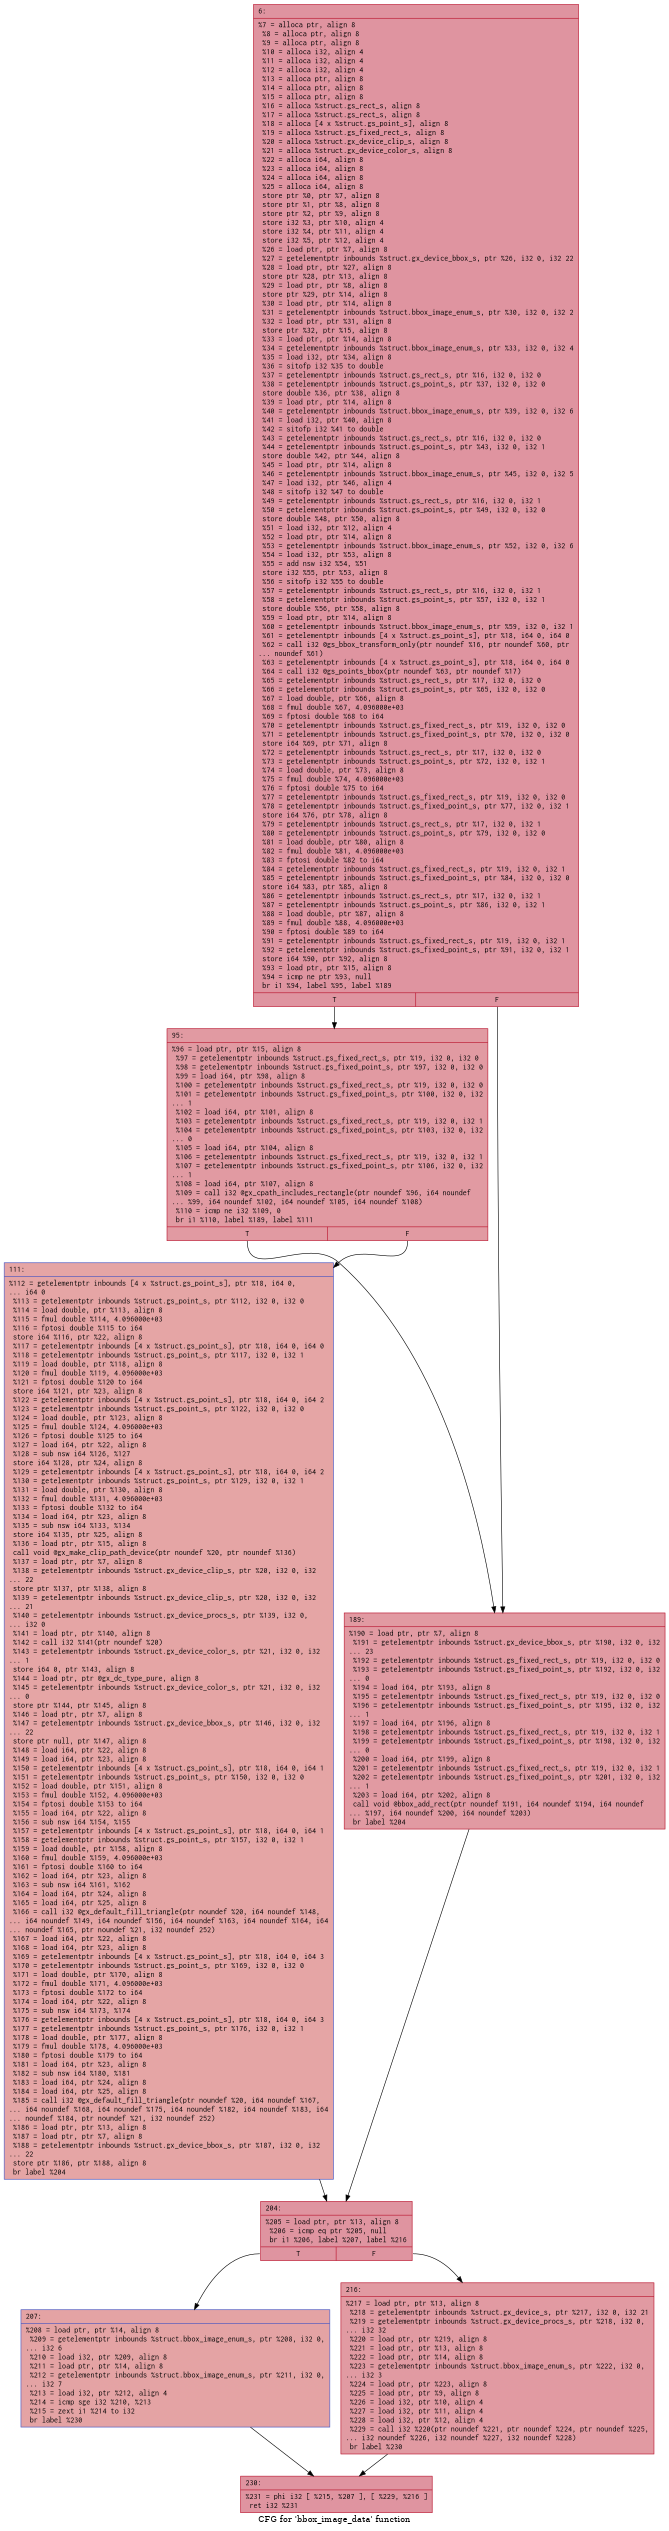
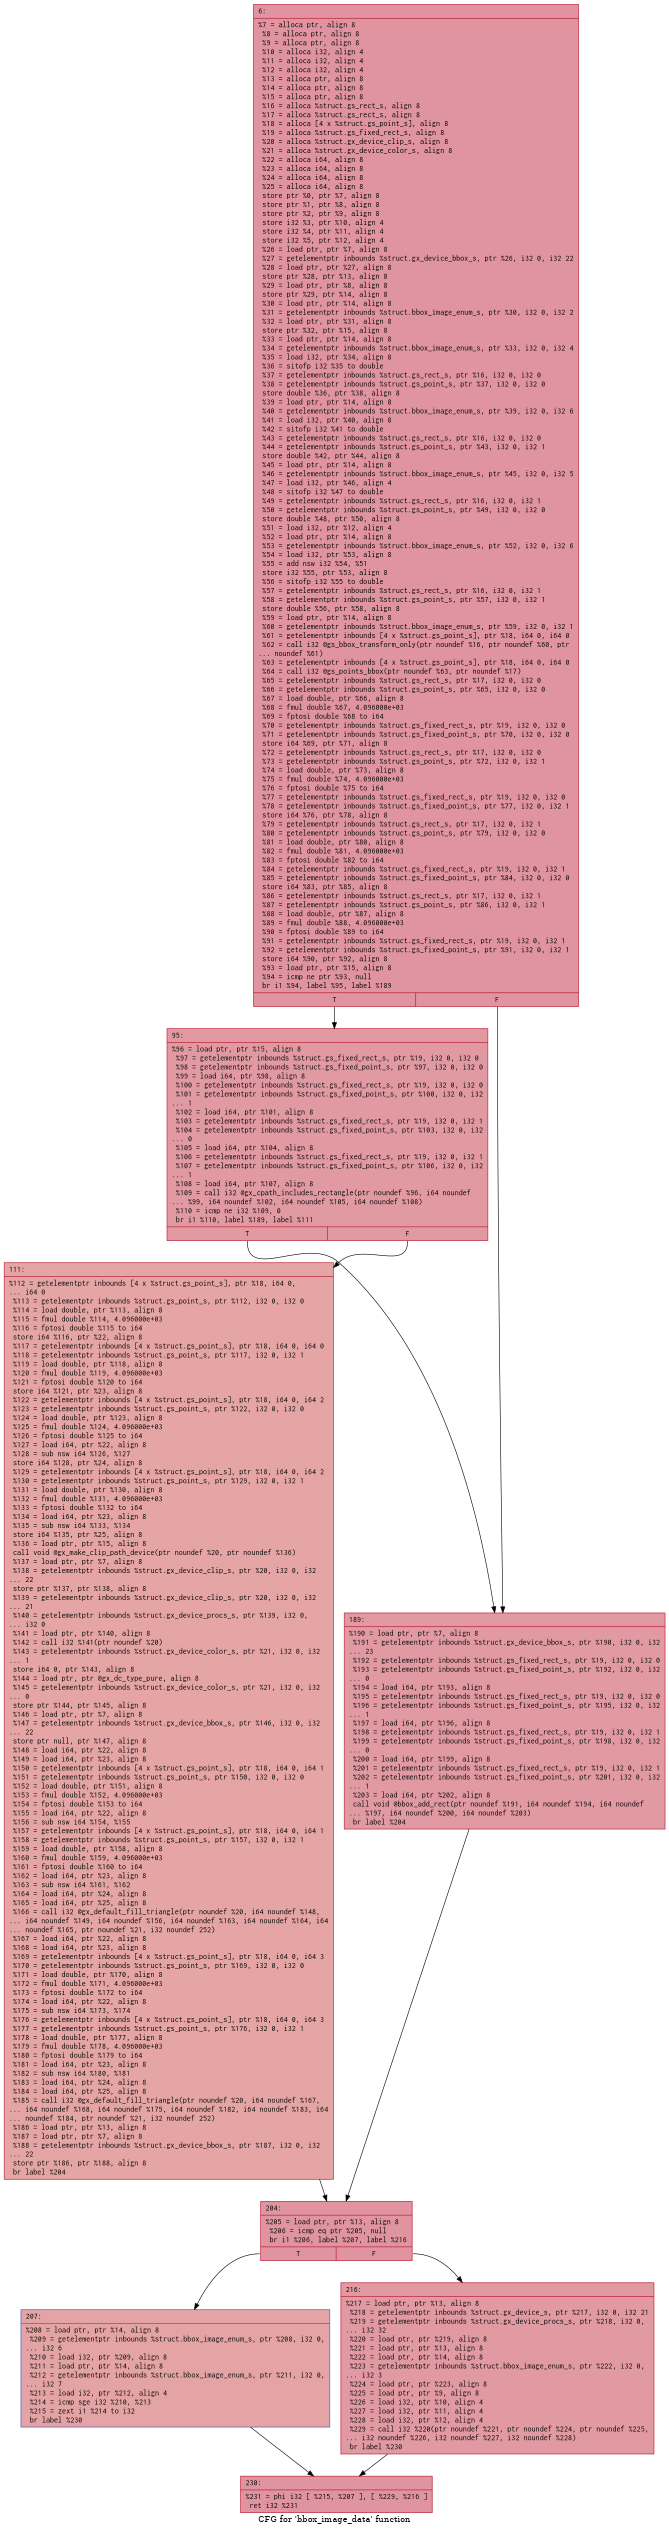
(169, 1721) -> (169, 1721)
